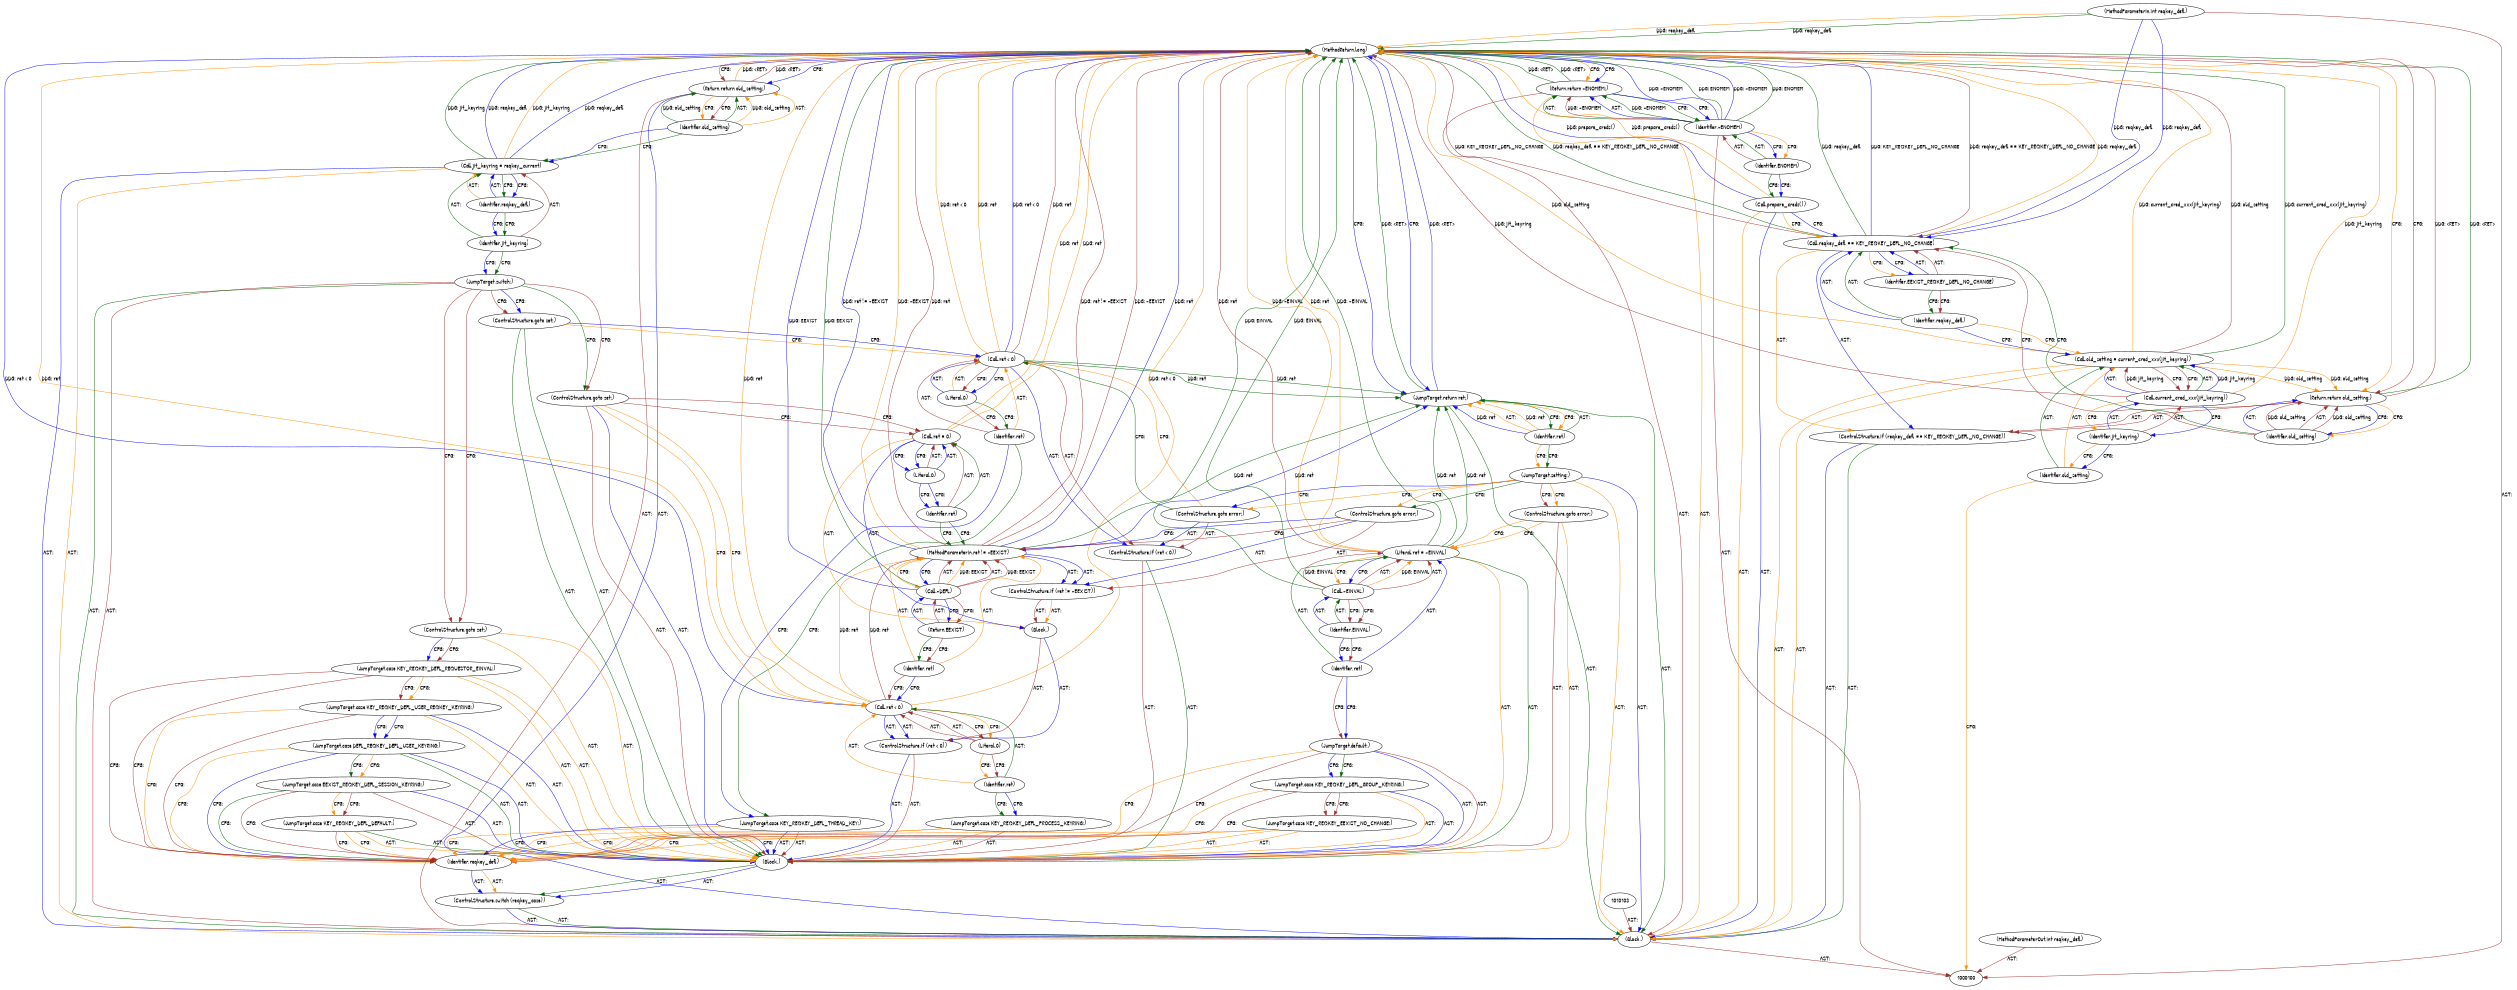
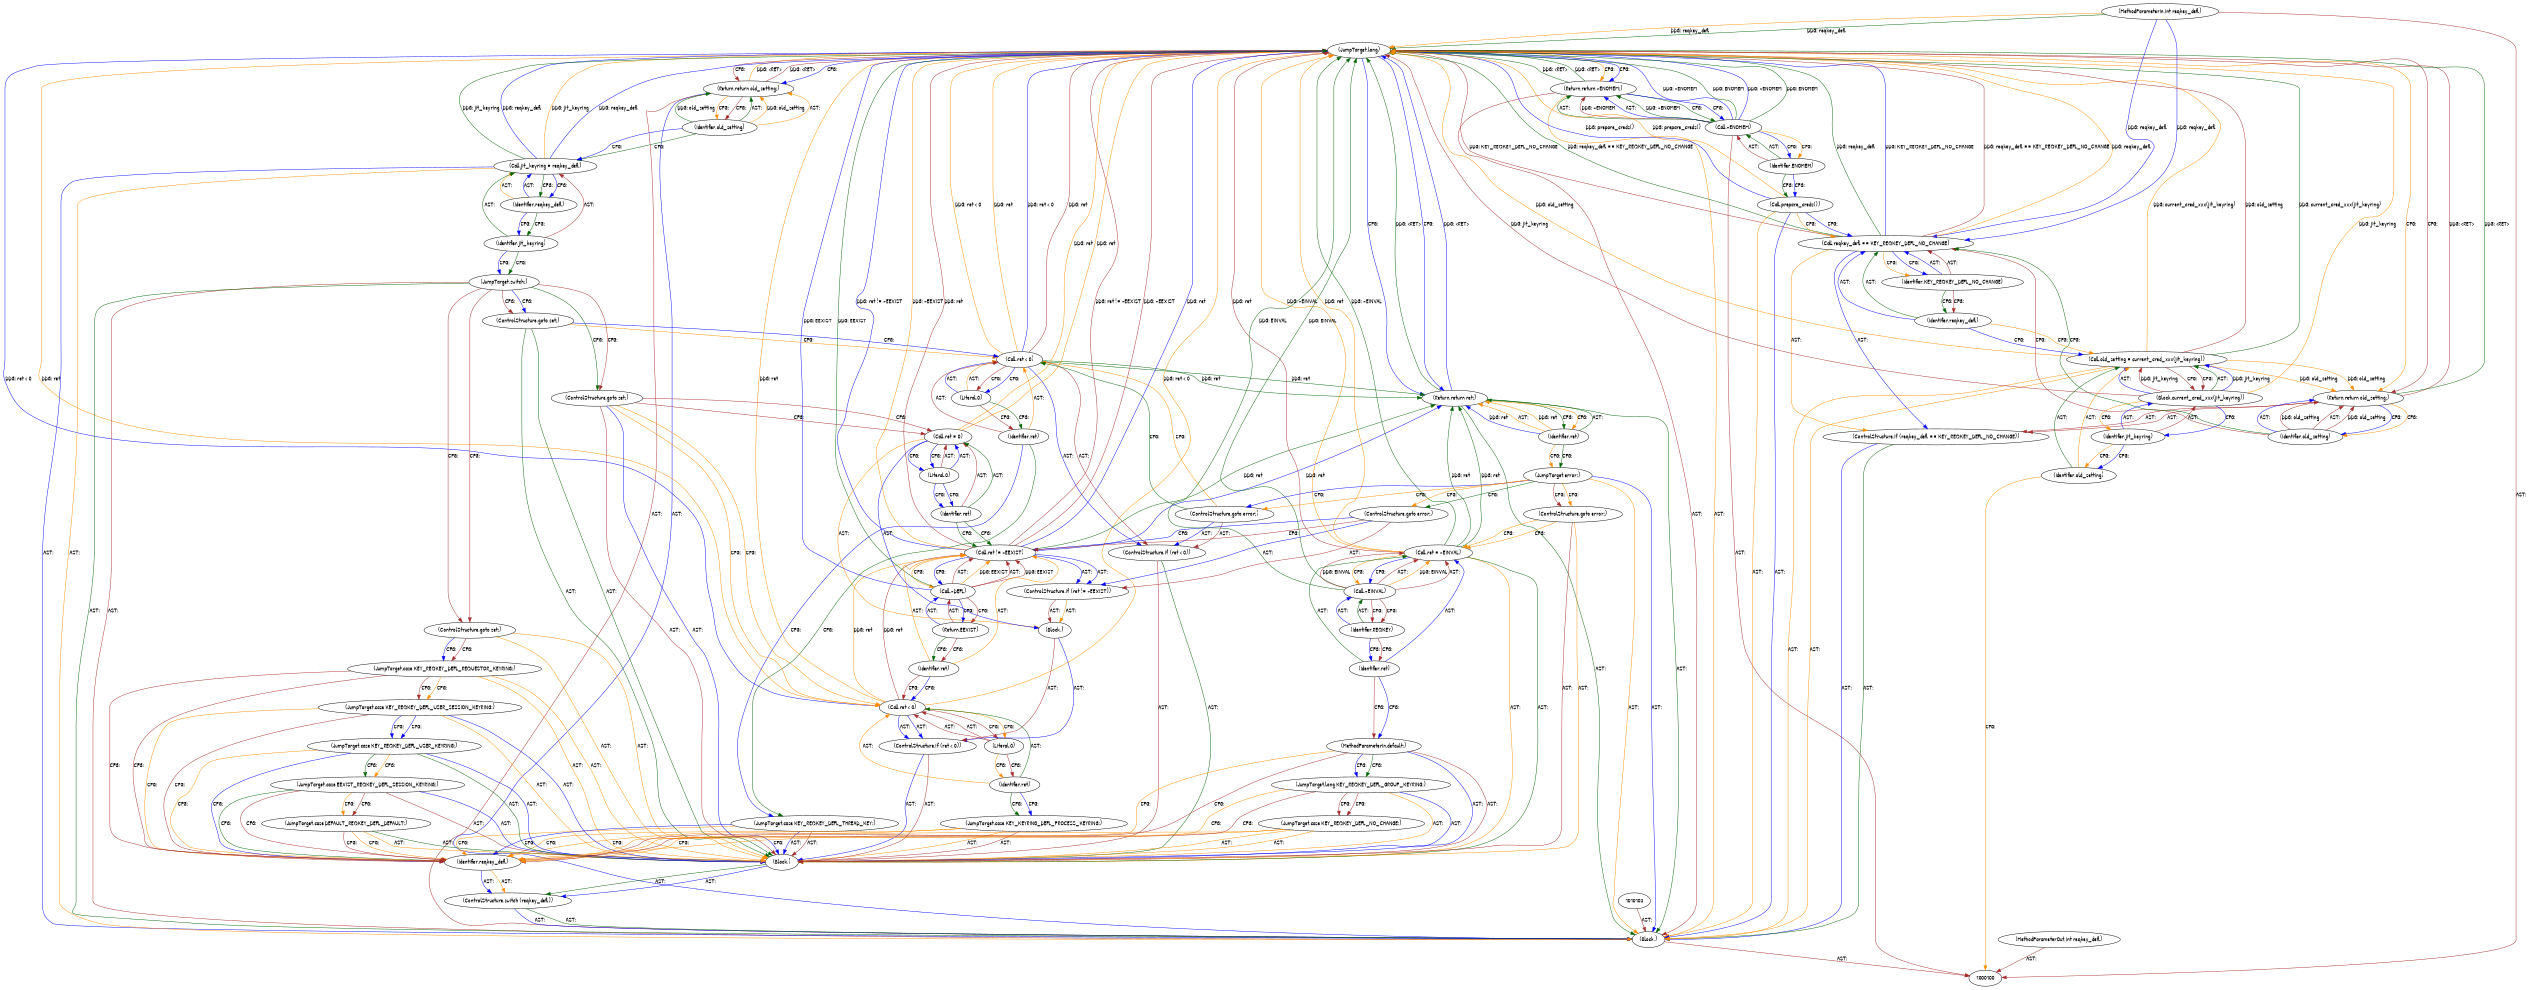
(1345, 50) -> (1359, 50)
(1719, 128) -> (1733, 128)
(501, 166) -> (545, 166)
(1940, 282) -> (1953, 282)
(1441, 398) -> (1455, 398)
(2186, 398) -> (2201, 398)
(1546, 476) -> (1558, 476)
(968, 553) -> (1000, 553)
(1421, 553) -> (1438, 553)
(1350, 630) -> (1372, 630)
(426, 669) -> (445, 669)
(400, 708) -> (420, 708)
(377, 746) -> (394, 746)
(1346, 746) -> (1374, 746)
(1340, 785) -> (1361, 785)
(339, 824) -> (346, 824)
(1019, 824) -> (1034, 824)
(1329, 824) -> (1341, 824)
(500, 901) -> (508, 901)
